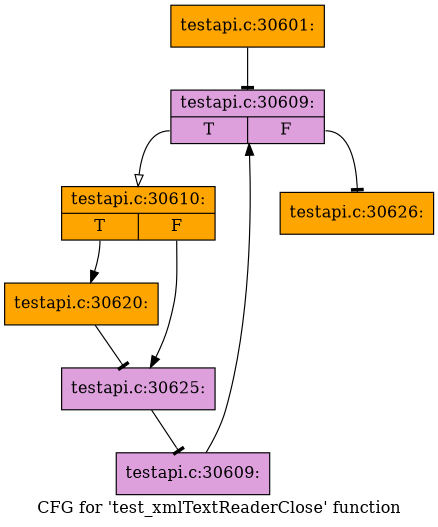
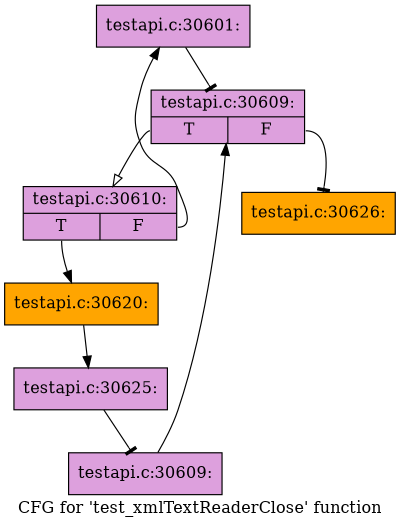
(248, 26) -> (173, 26)
(138, 213) -> (100, 213)
(174, 300) -> (144, 151)
(108, 344) -> (85, 341)
